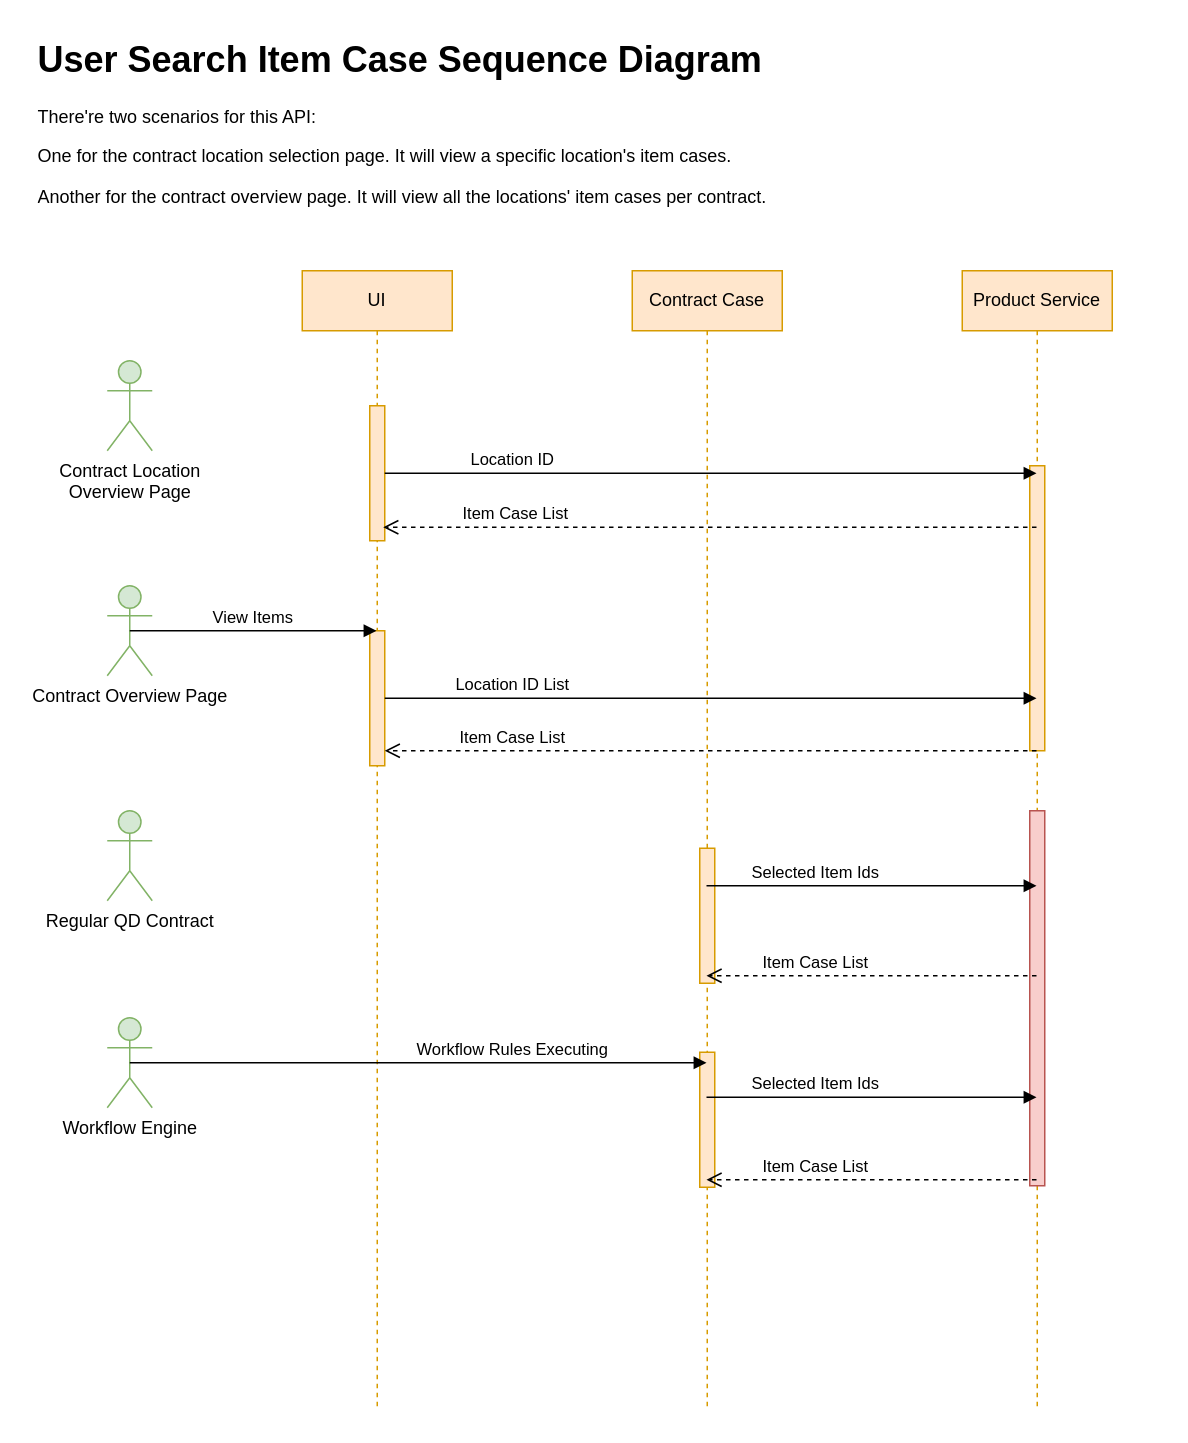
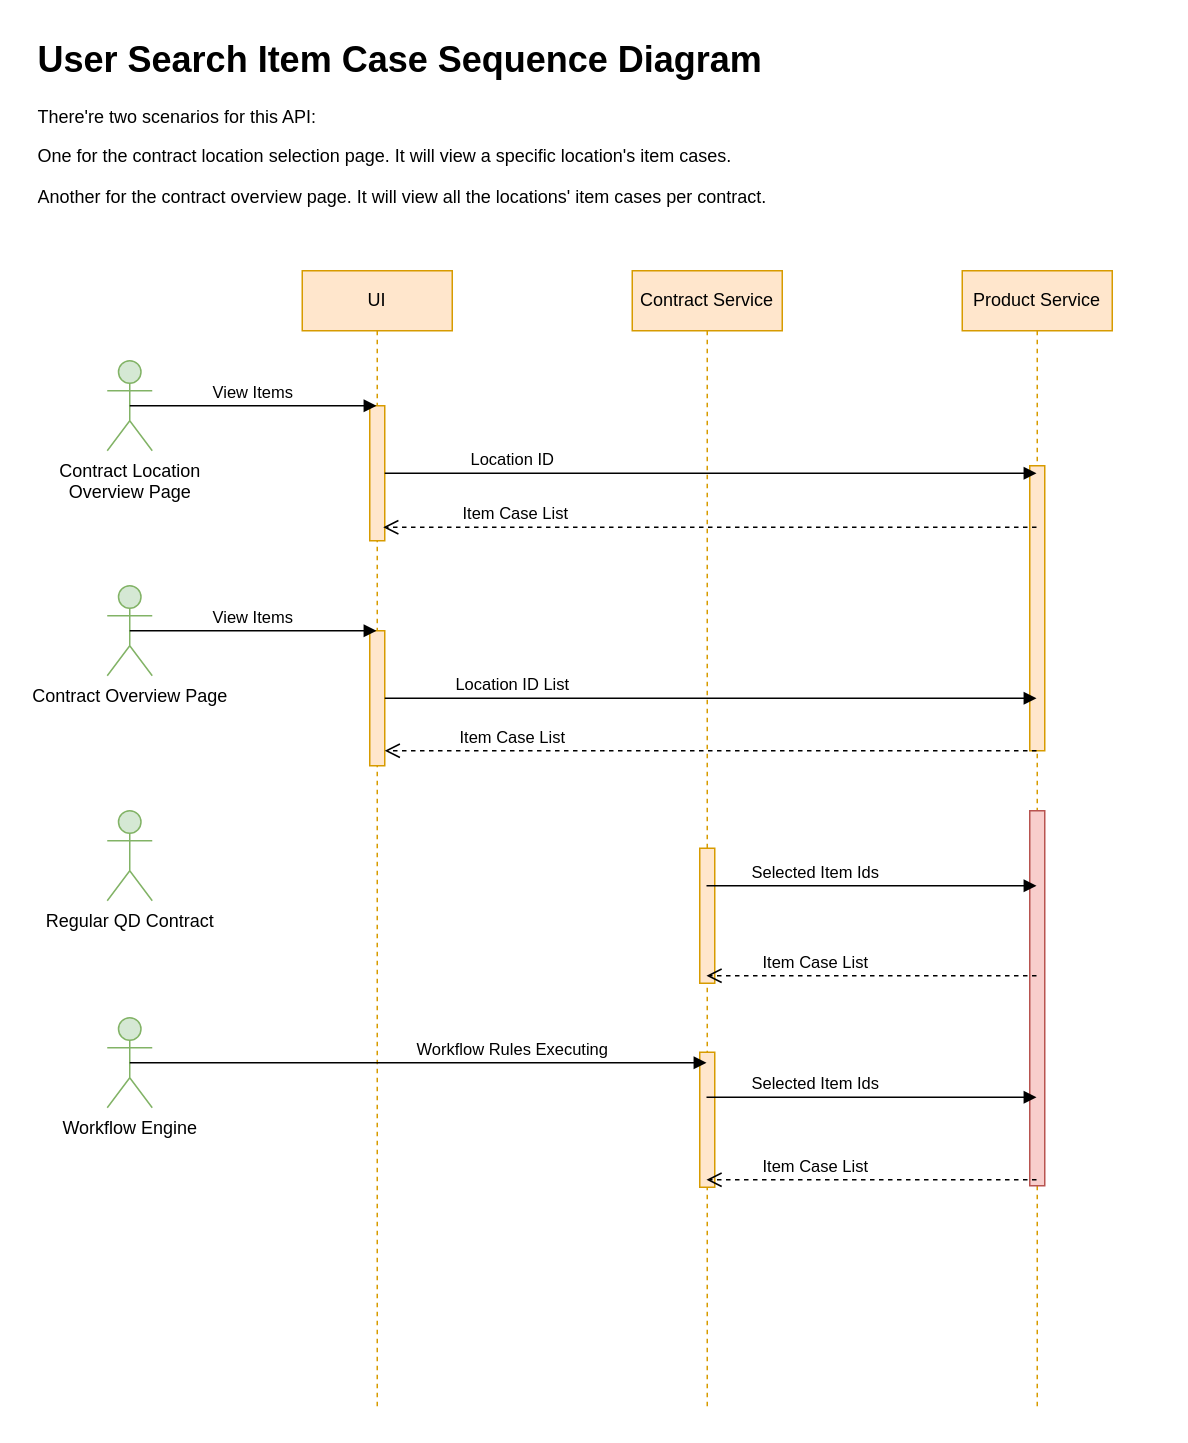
(707, 301) -> (707, 301)
none -> (248, 406)
